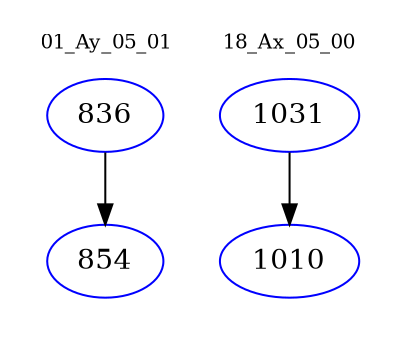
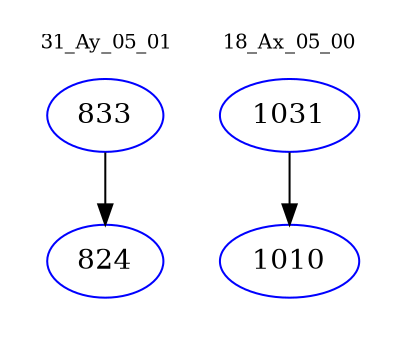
(106, 44) -> (106, 44)
(105, 115) -> (105, 115)
(105, 261) -> (105, 261)
